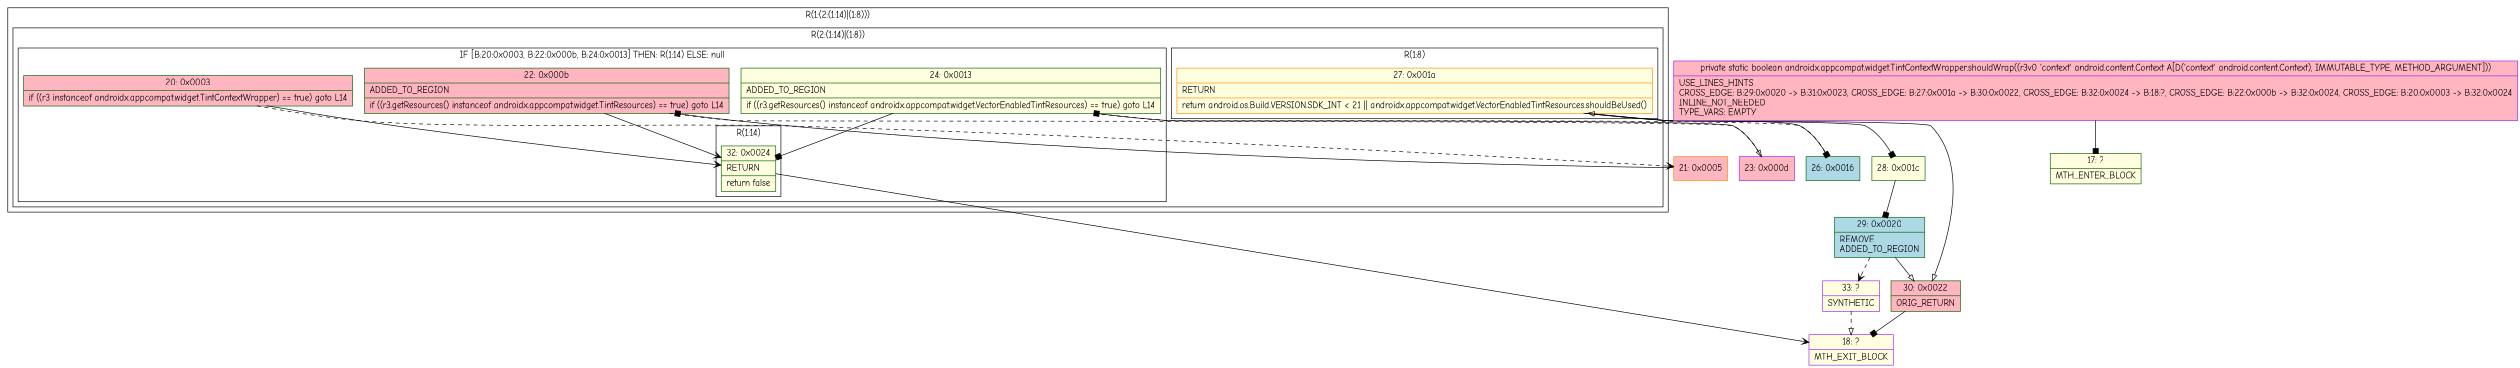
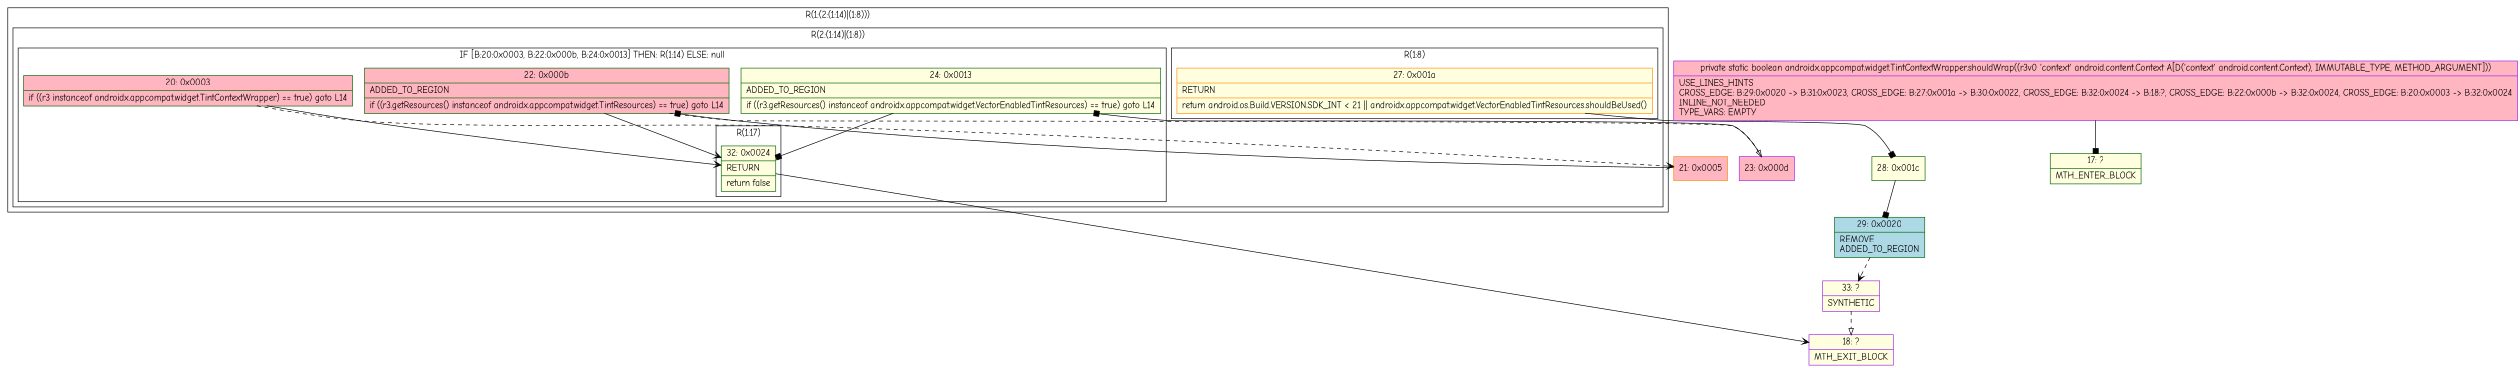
(748, 133) -> (748, 133)
(1833, 169) -> none
(1926, 296) -> none
